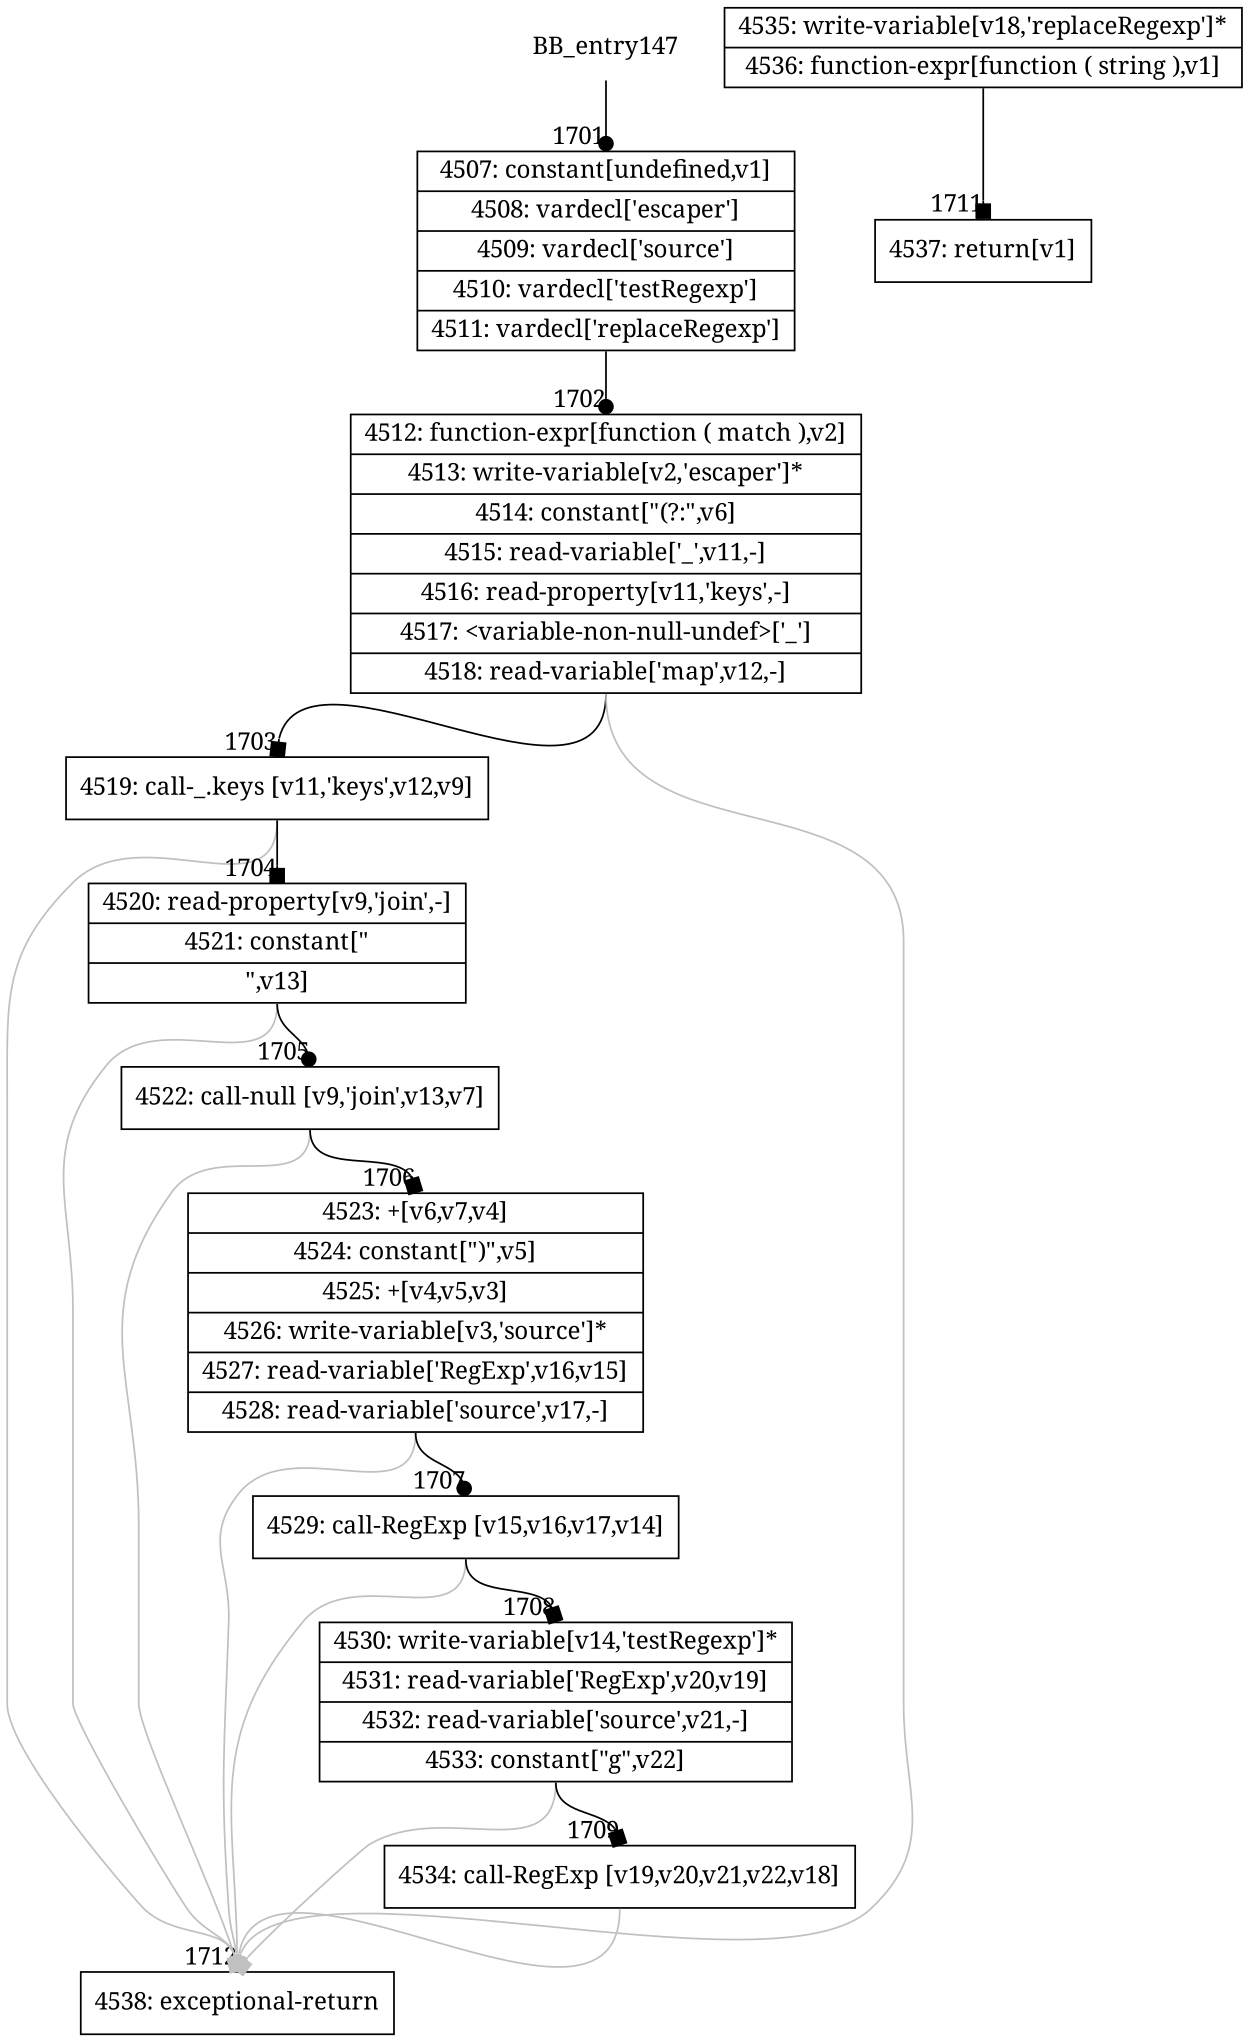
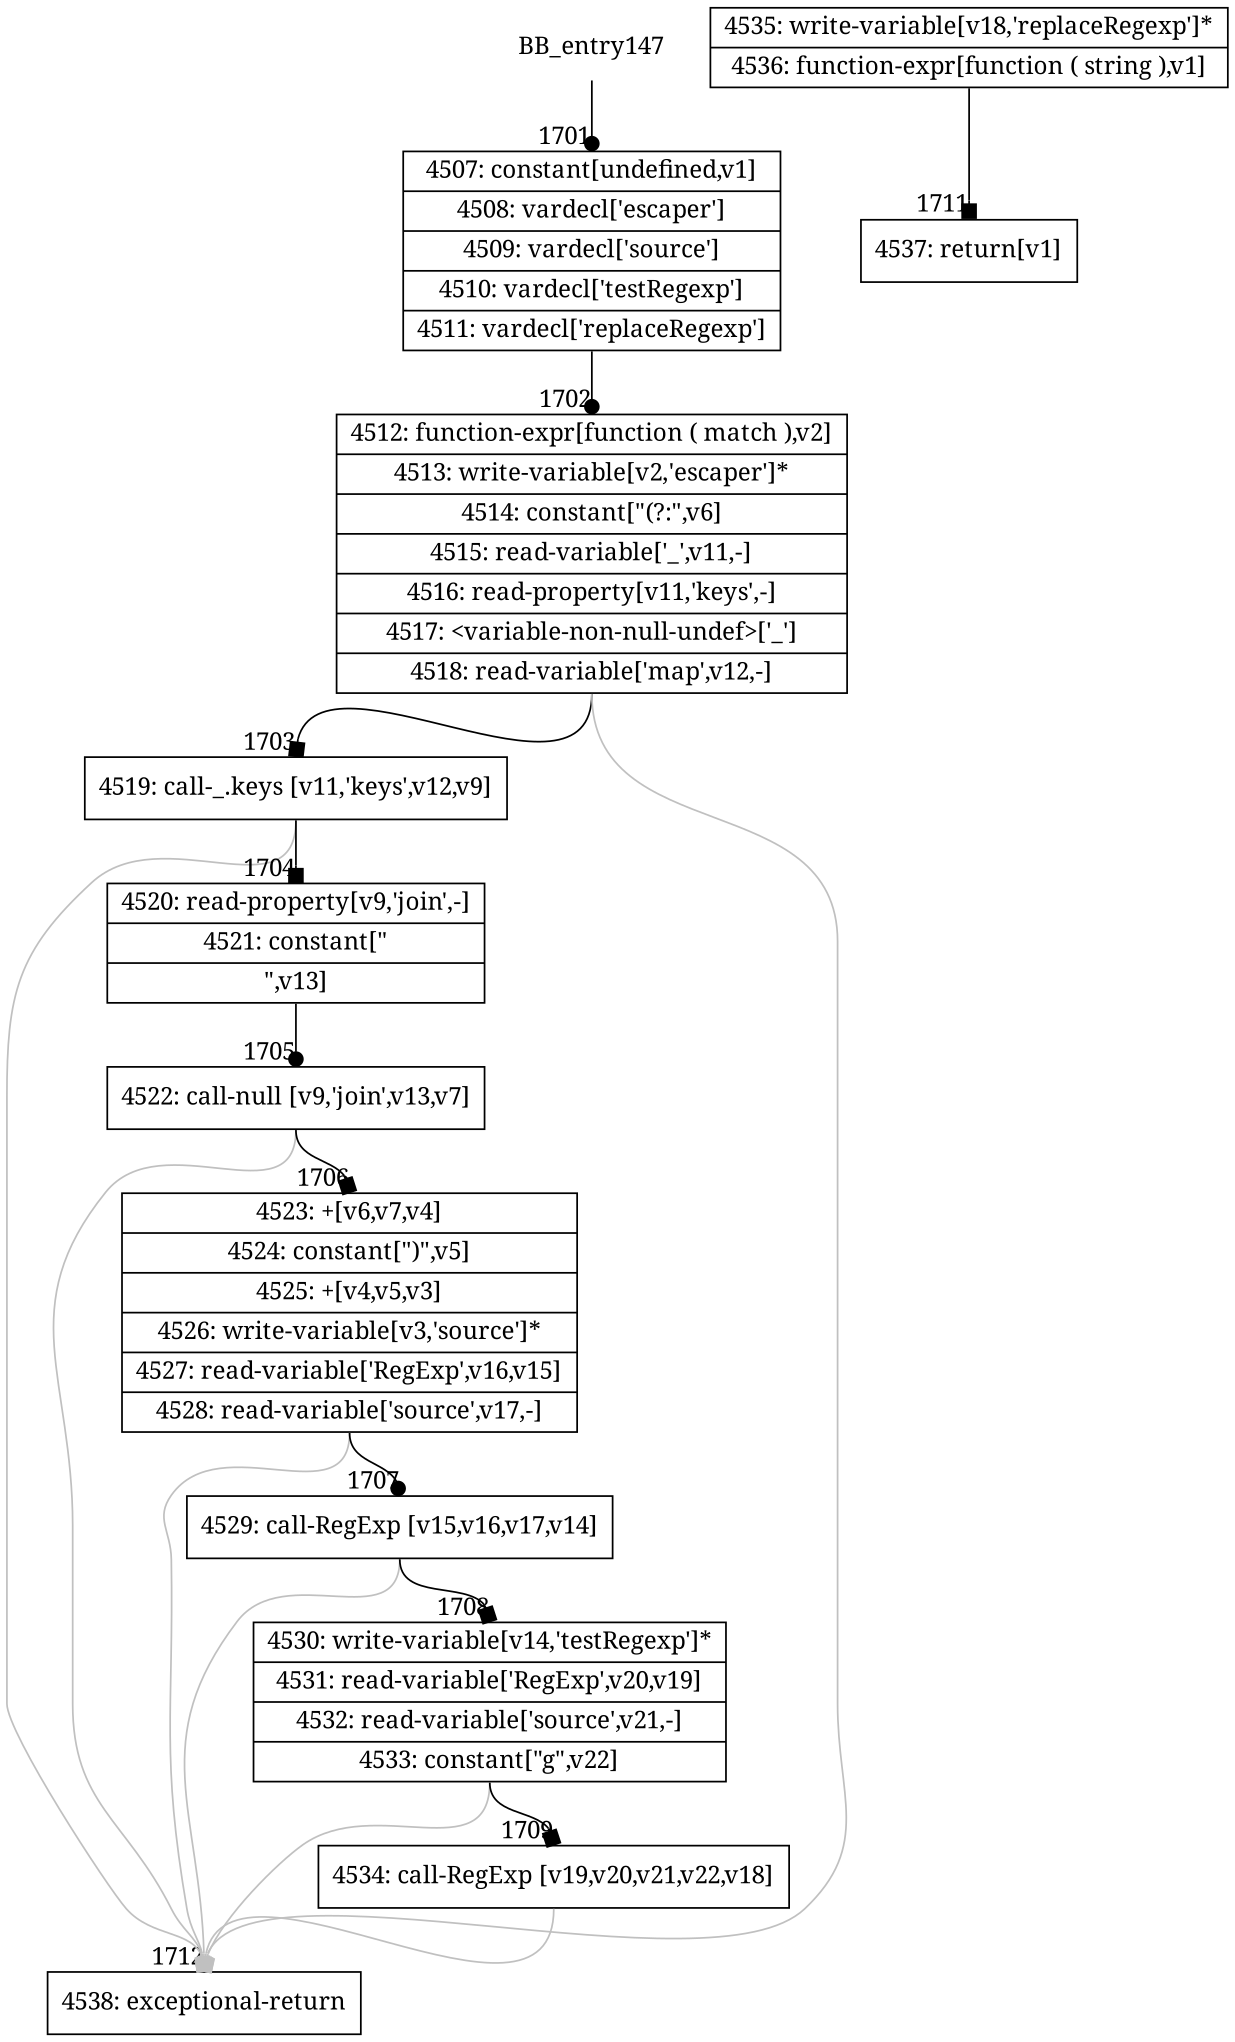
(73, 1429) -> none
